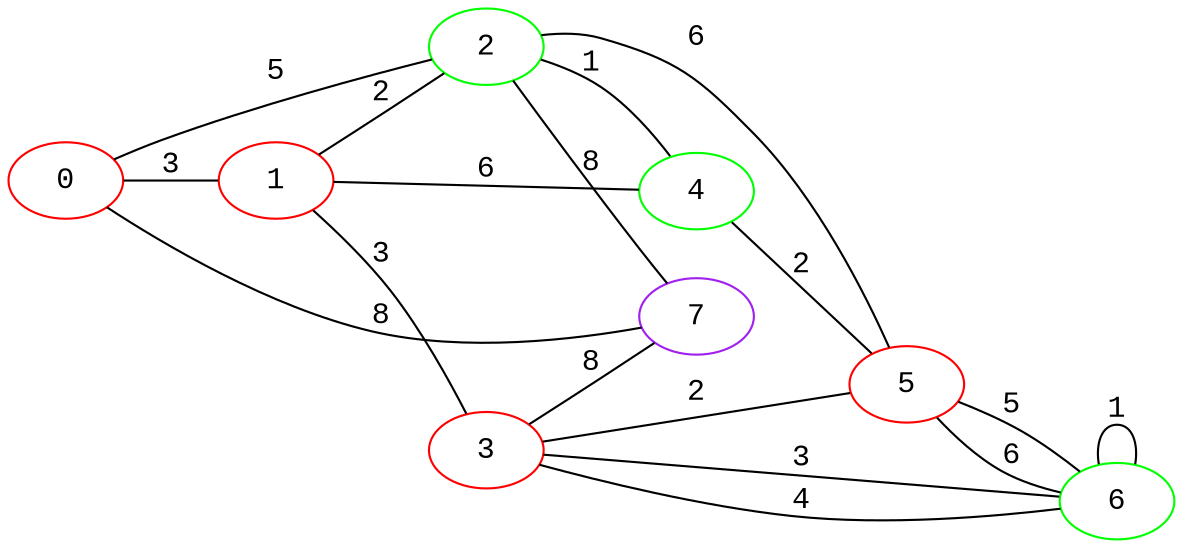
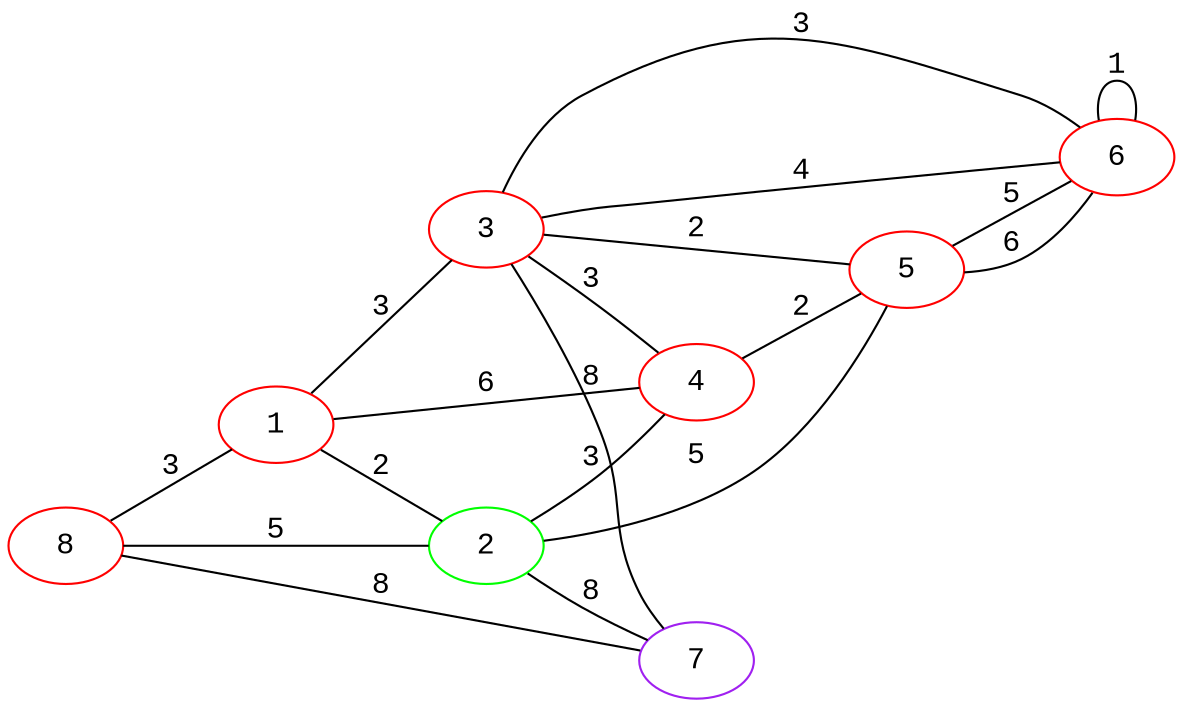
(697, 37) -> (697, 456)
(591, 63) -> (591, 458)
(66, 181) -> (66, 546)
(697, 191) -> (697, 382)
none -> (595, 303)
(1117, 501) -> (1117, 157)
